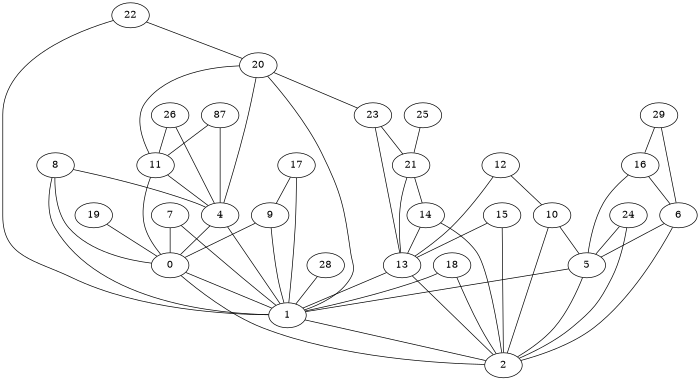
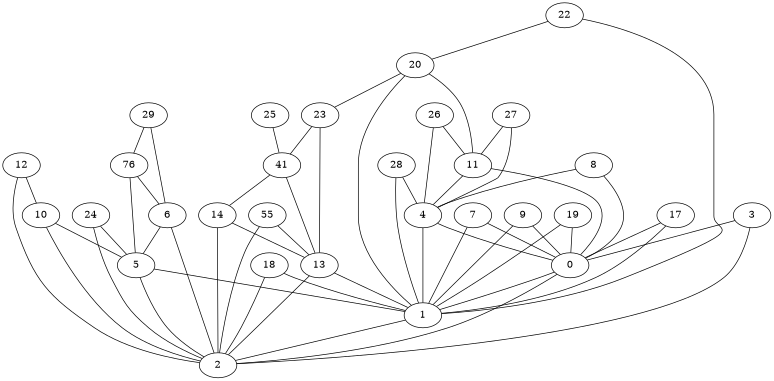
(220, 115) -> (511, 115)
(242, 141) -> (410, 190)
(411, 165) -> (282, 165)
(640, 165) -> (129, 165)
(283, 190) -> (623, 240)
(502, 215) -> (267, 215)
none -> (752, 215)
(458, 220) -> (66, 307)
(126, 287) -> (499, 267)
